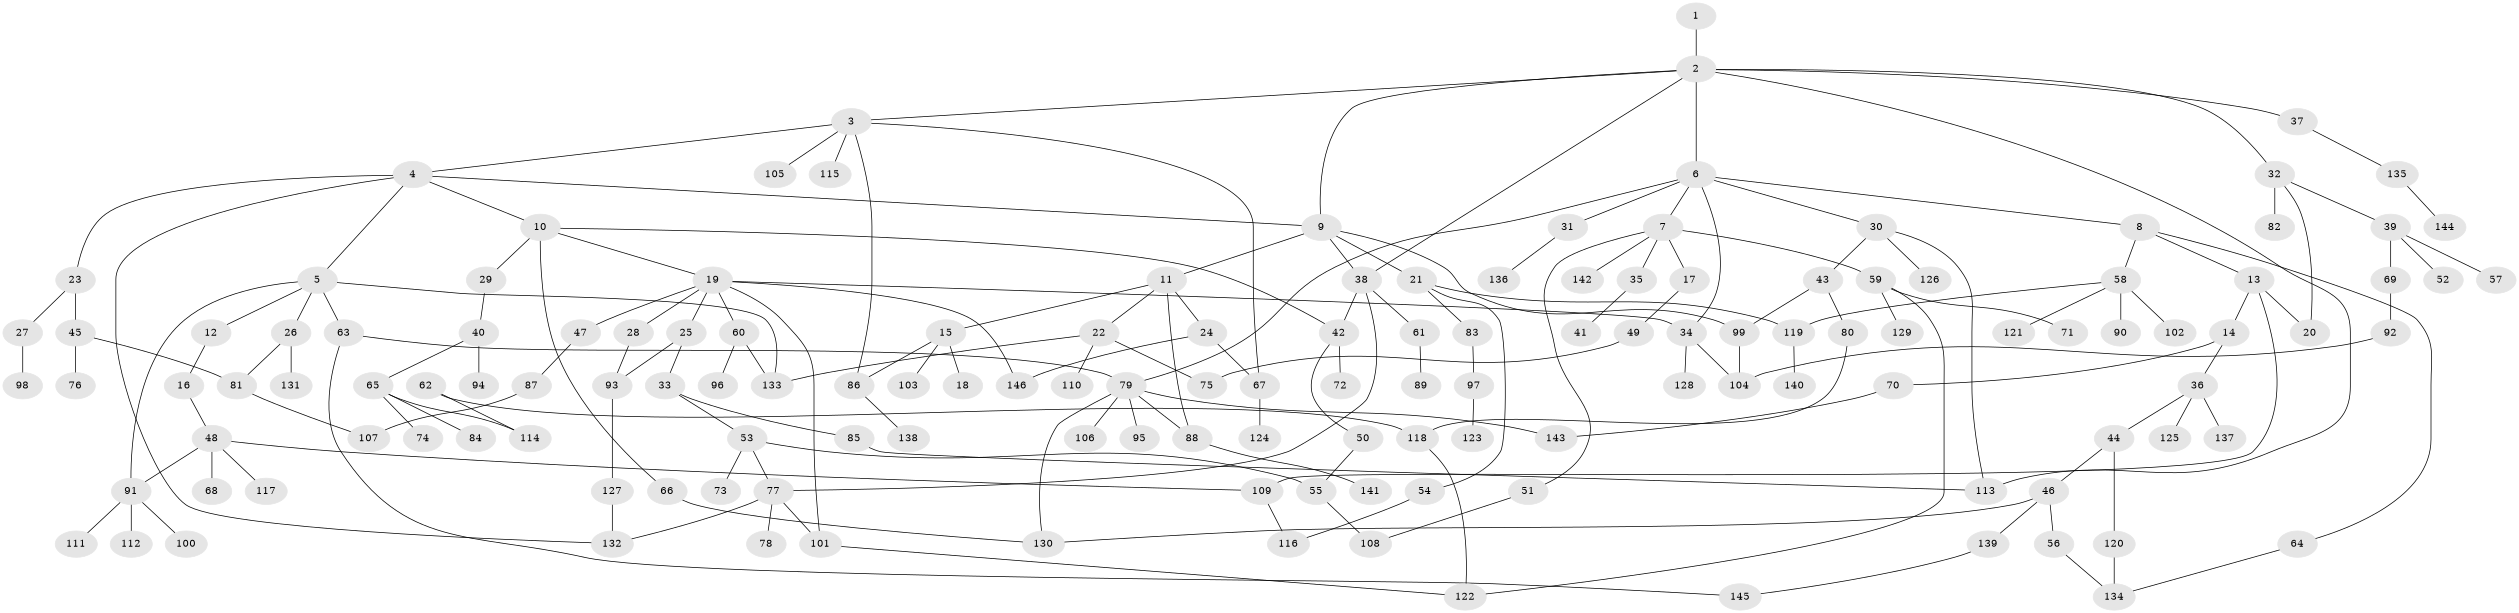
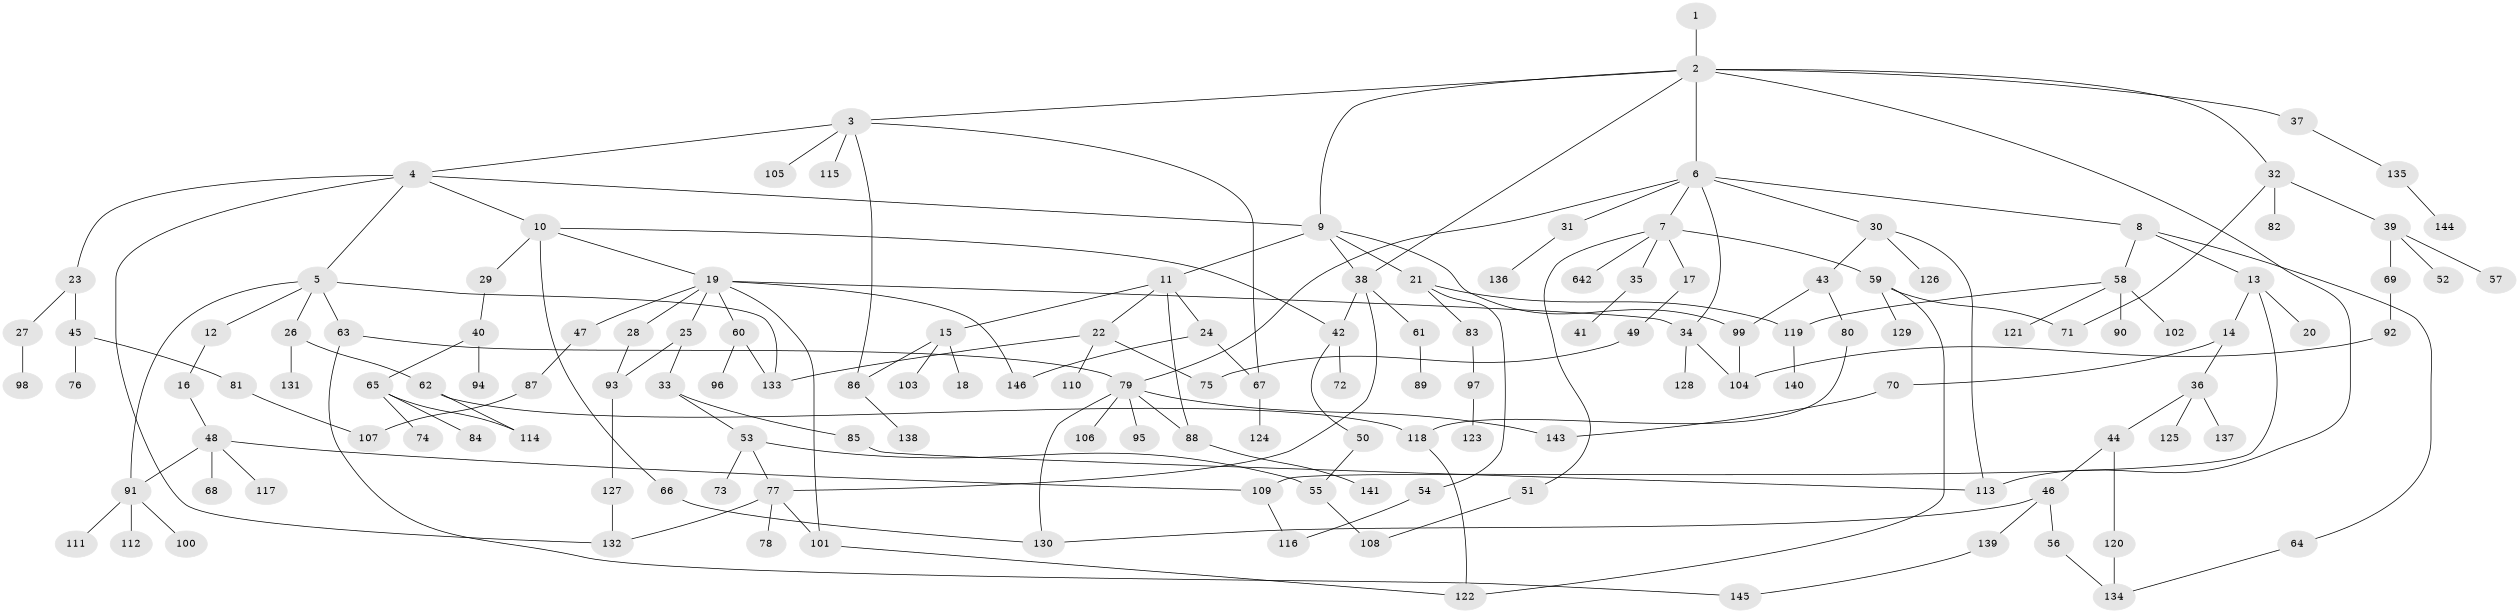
(2309, 250) -> (2182, 266)
(1583, 280) -> (1583, 280)
(264, 359) -> (359, 359)
